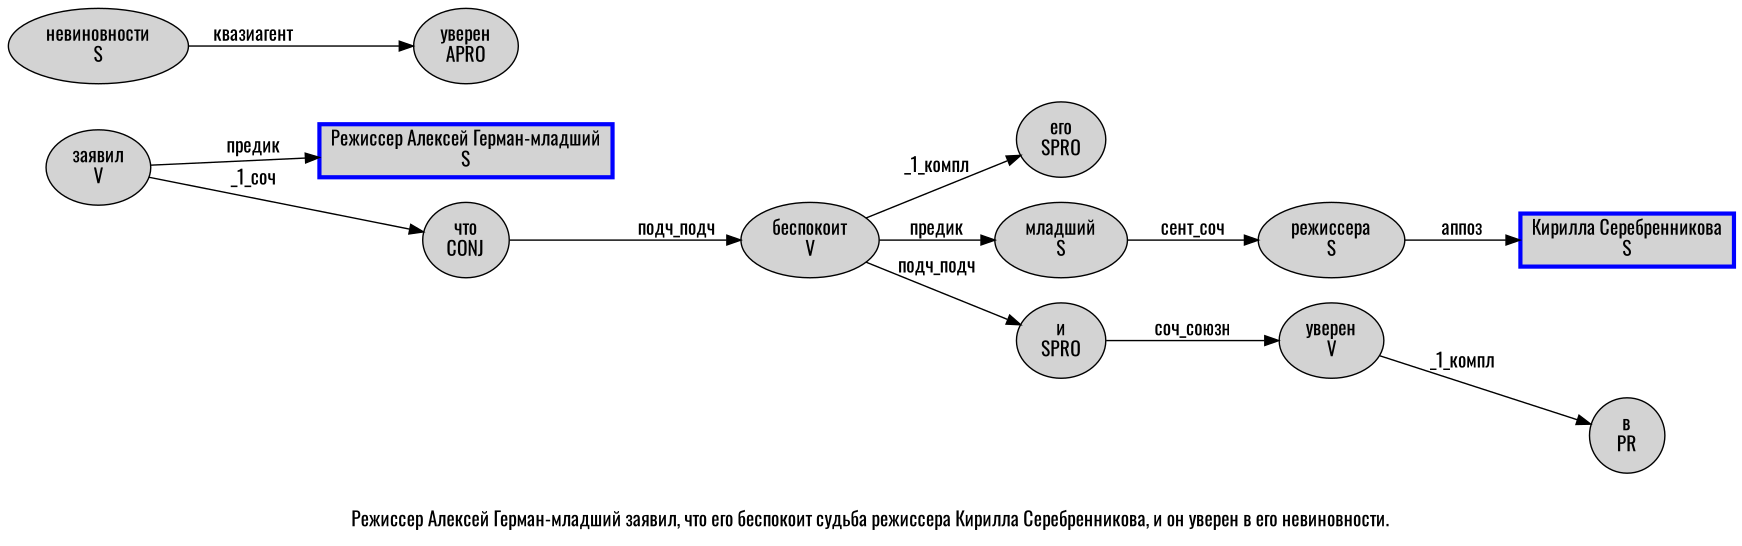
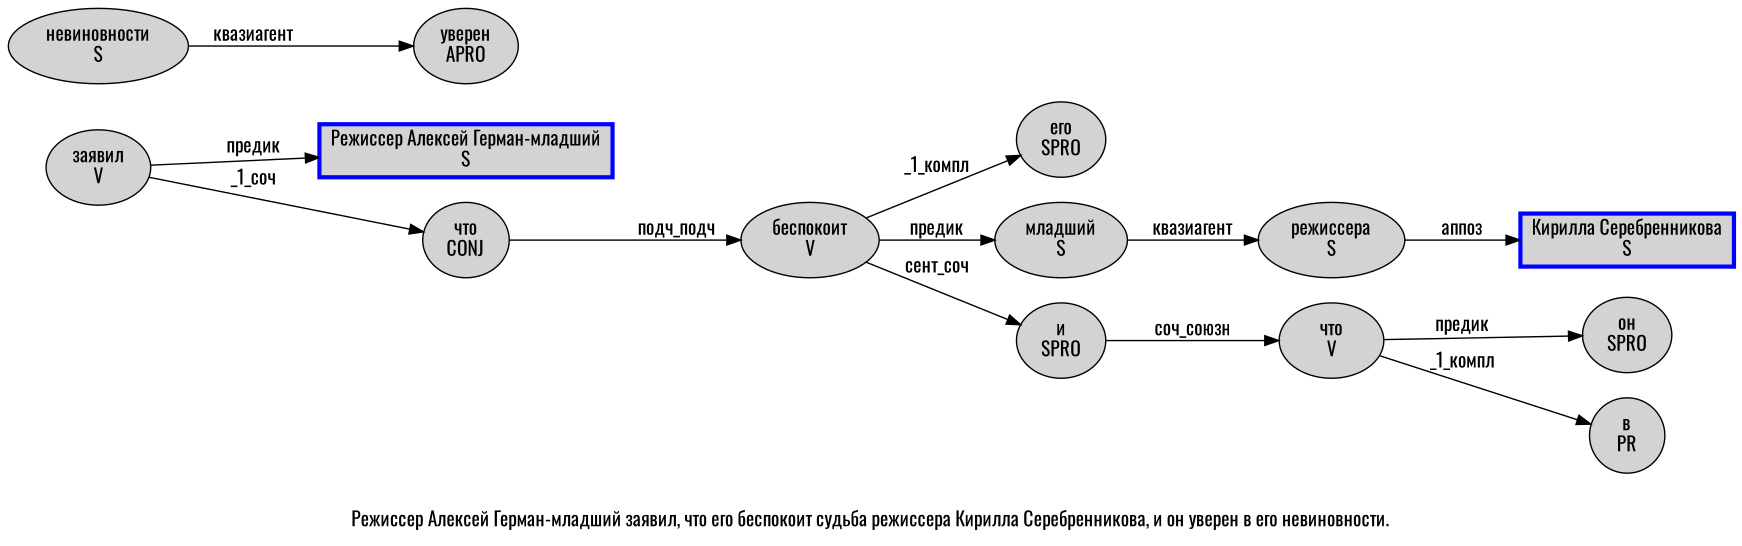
(1193, 230) -> (1193, 230)
(937, 267) -> (937, 267)
none -> (1627, 335)
(1332, 341) -> (1332, 341)
